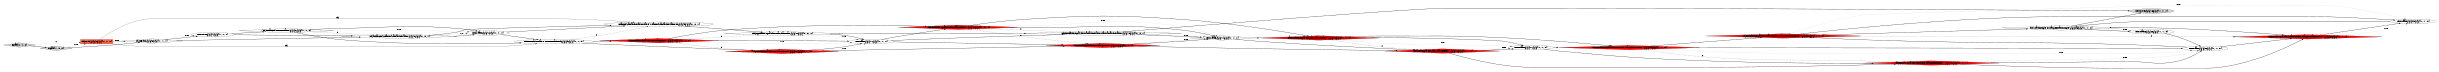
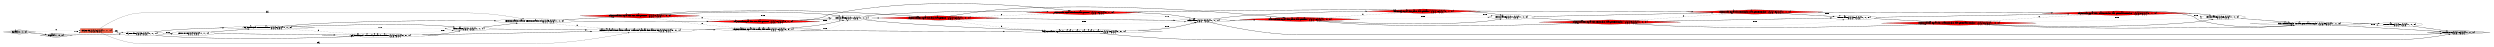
(2152, 11) -> (2459, 32)
none -> (189, 29)
none -> (1825, 35)
(2183, 39) -> (2430, 29)
(117, 41) -> (116, 31)
(152, 41) -> (142, 34)
